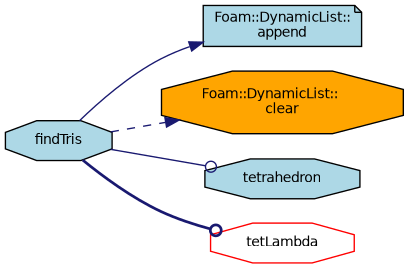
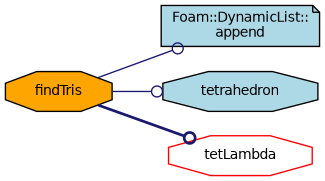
(131, 78) -> (135, 64)
(282, 102) -> none
(59, 141) -> (59, 91)
